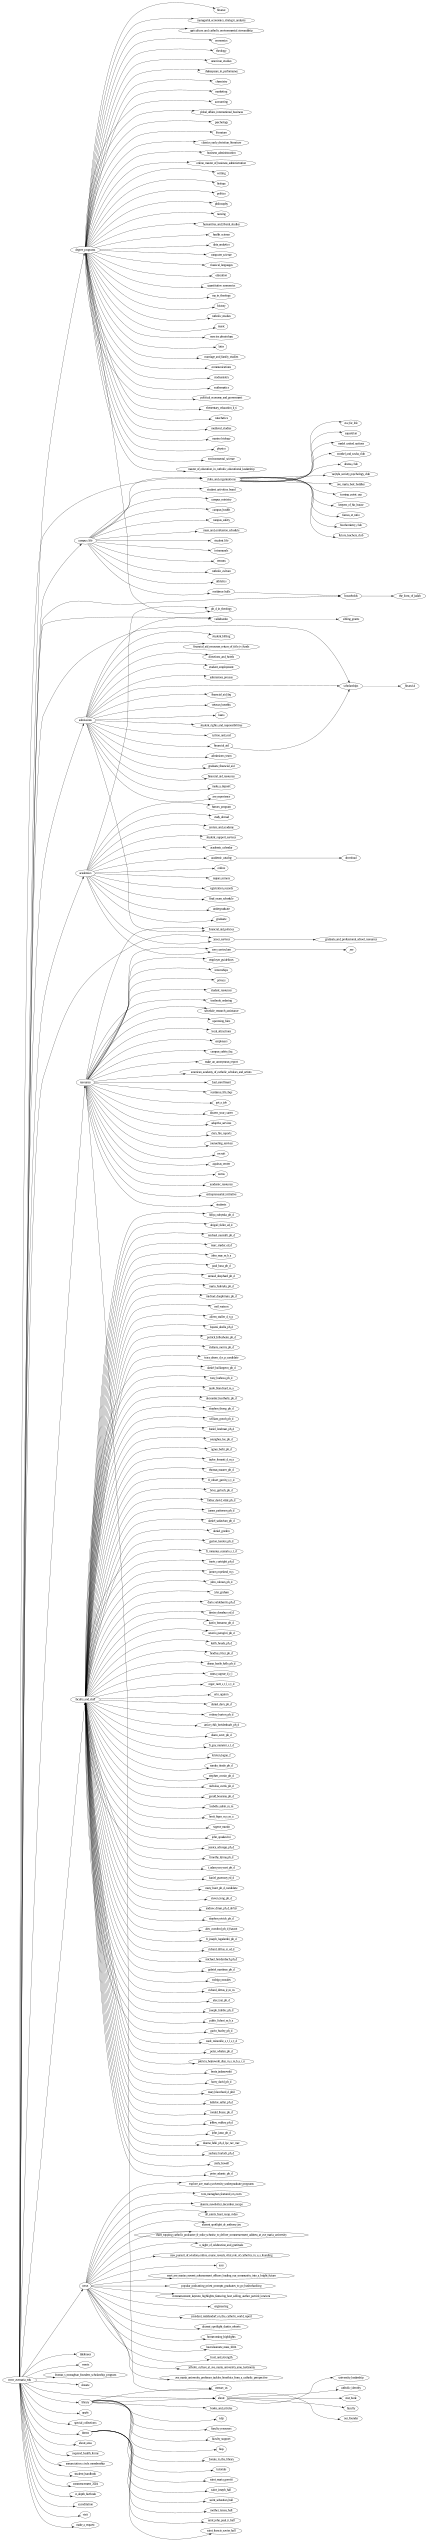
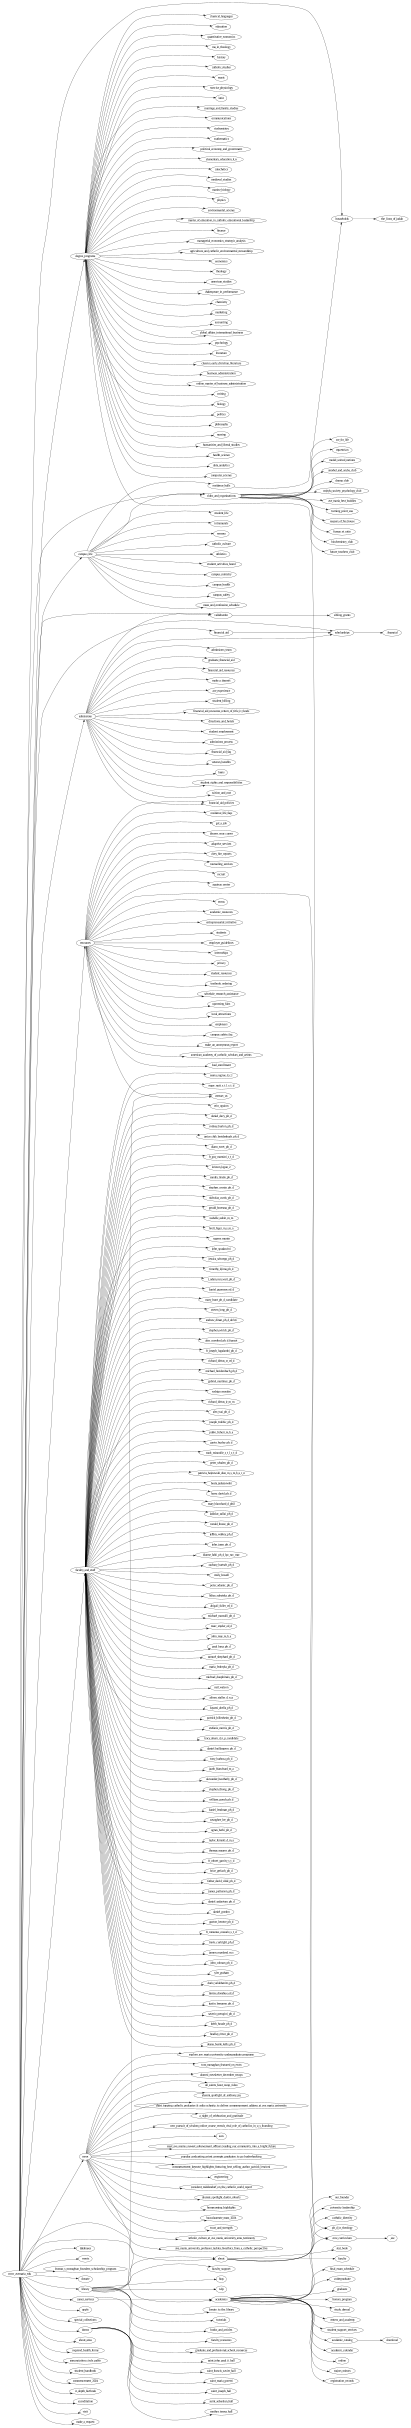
(131, 932) -> (154, 2300)
(85, 2464) -> (85, 2361)
